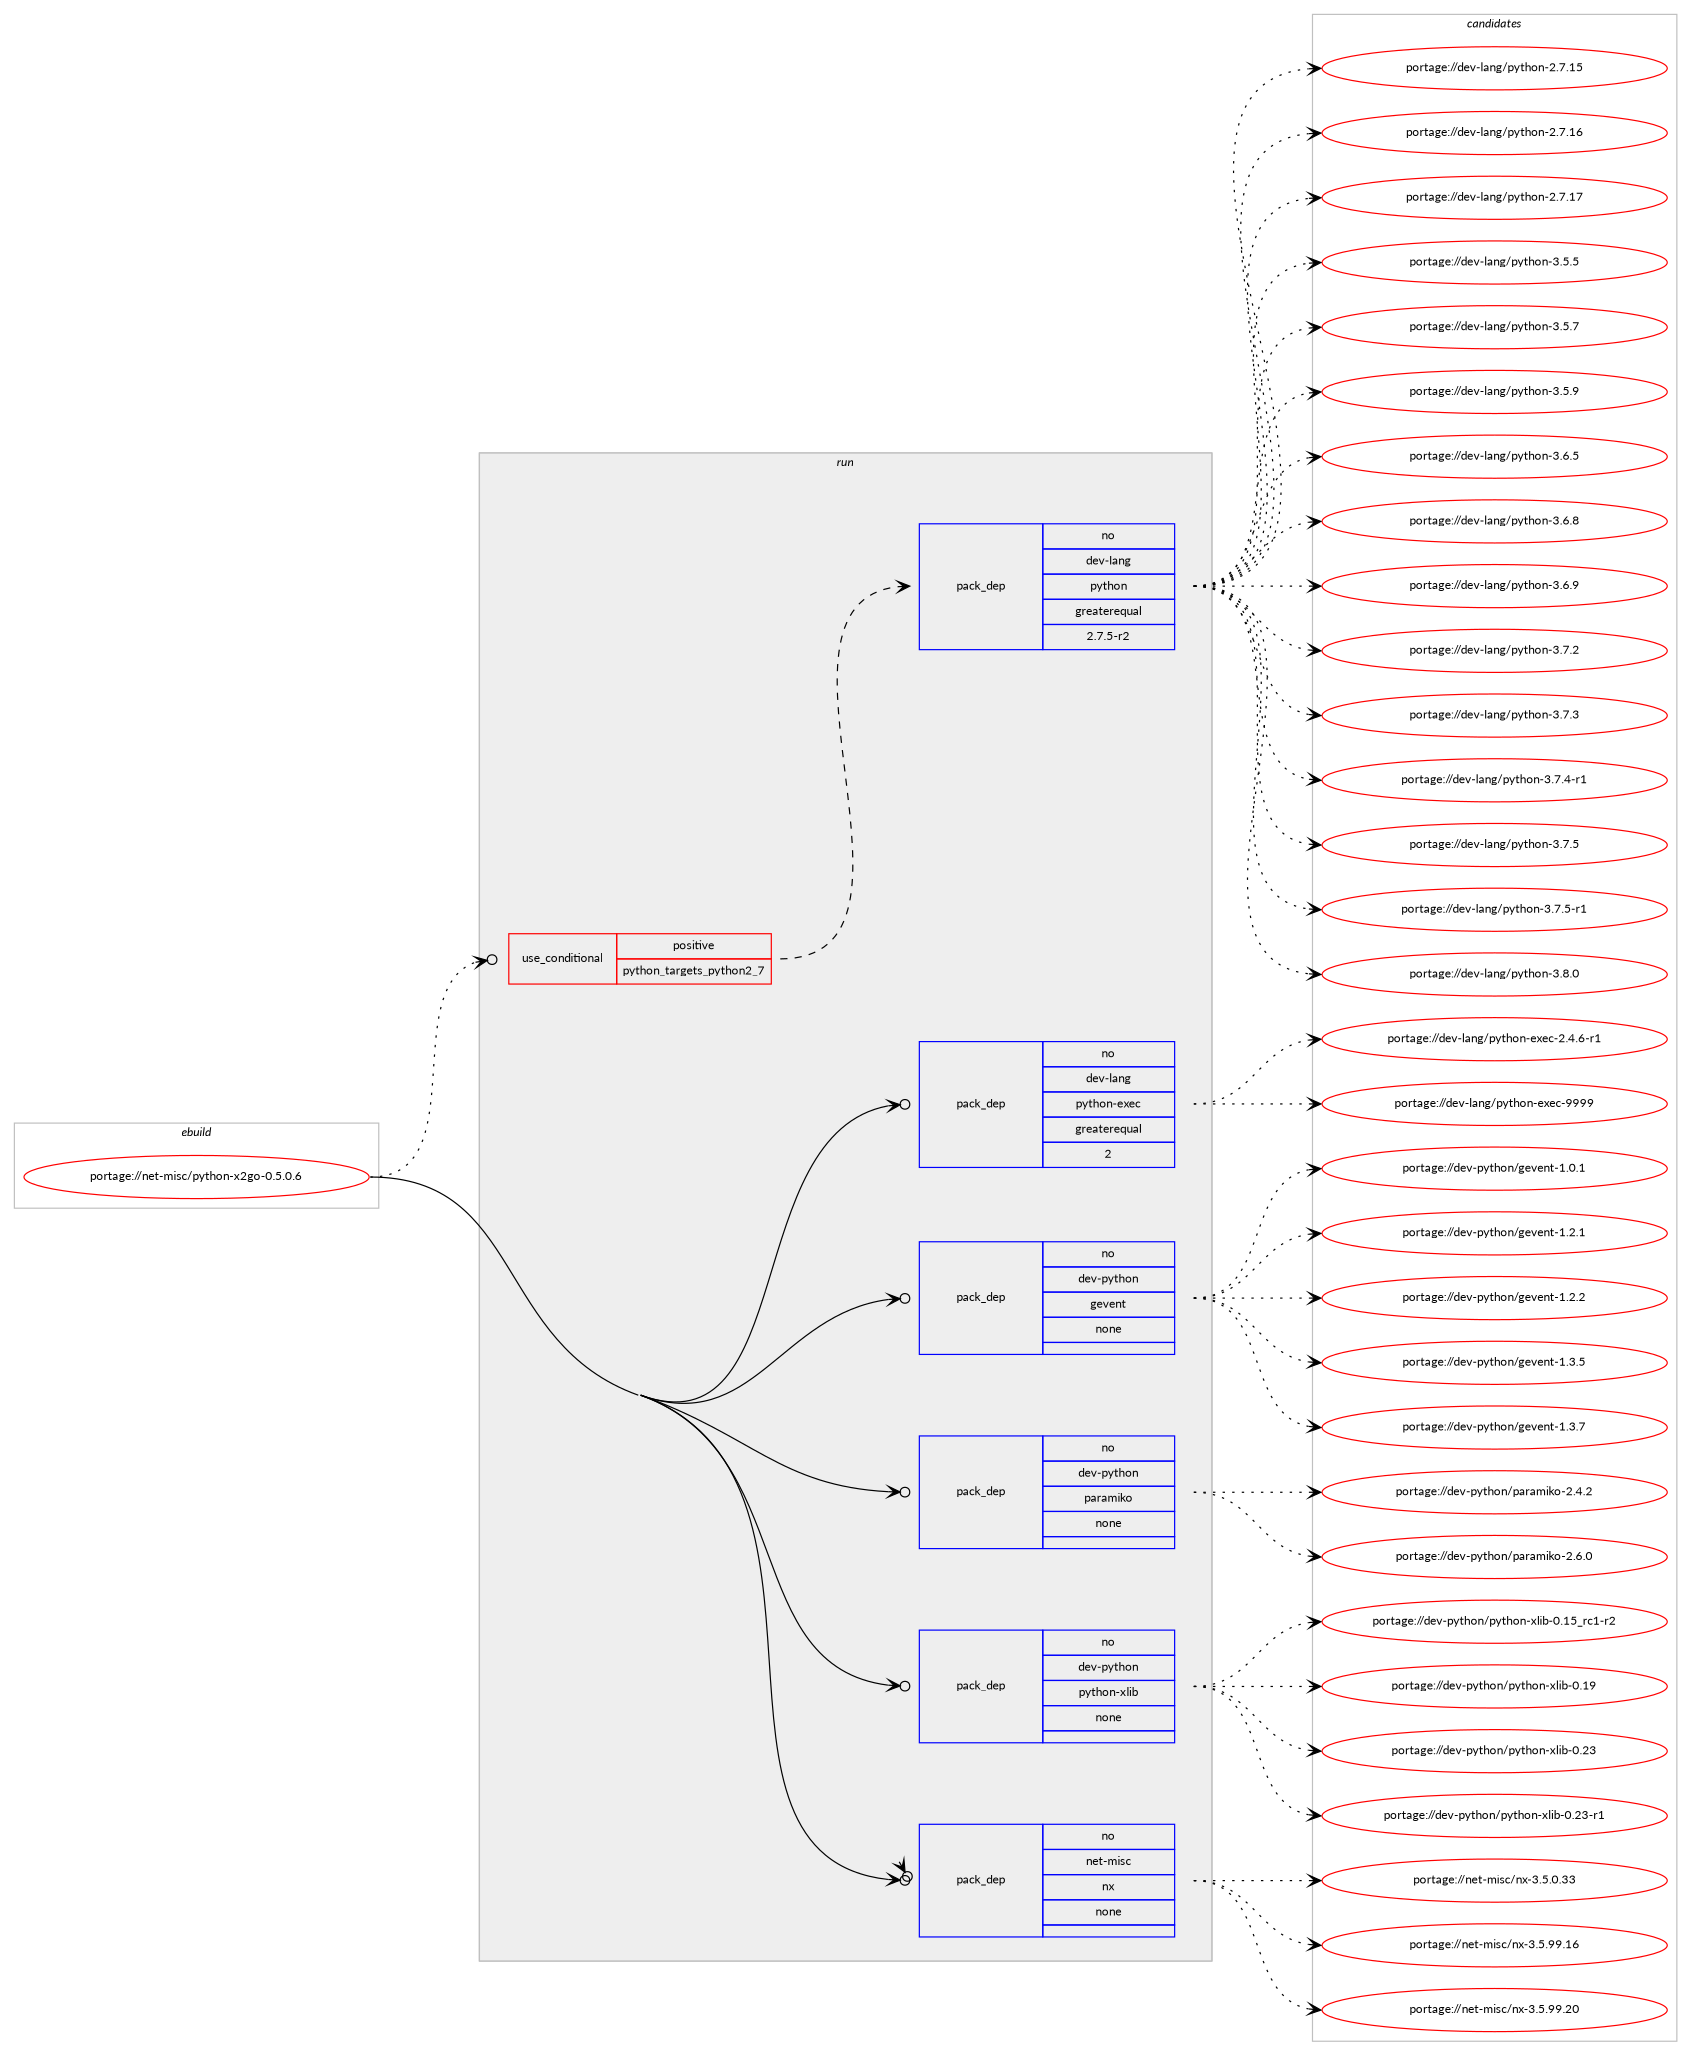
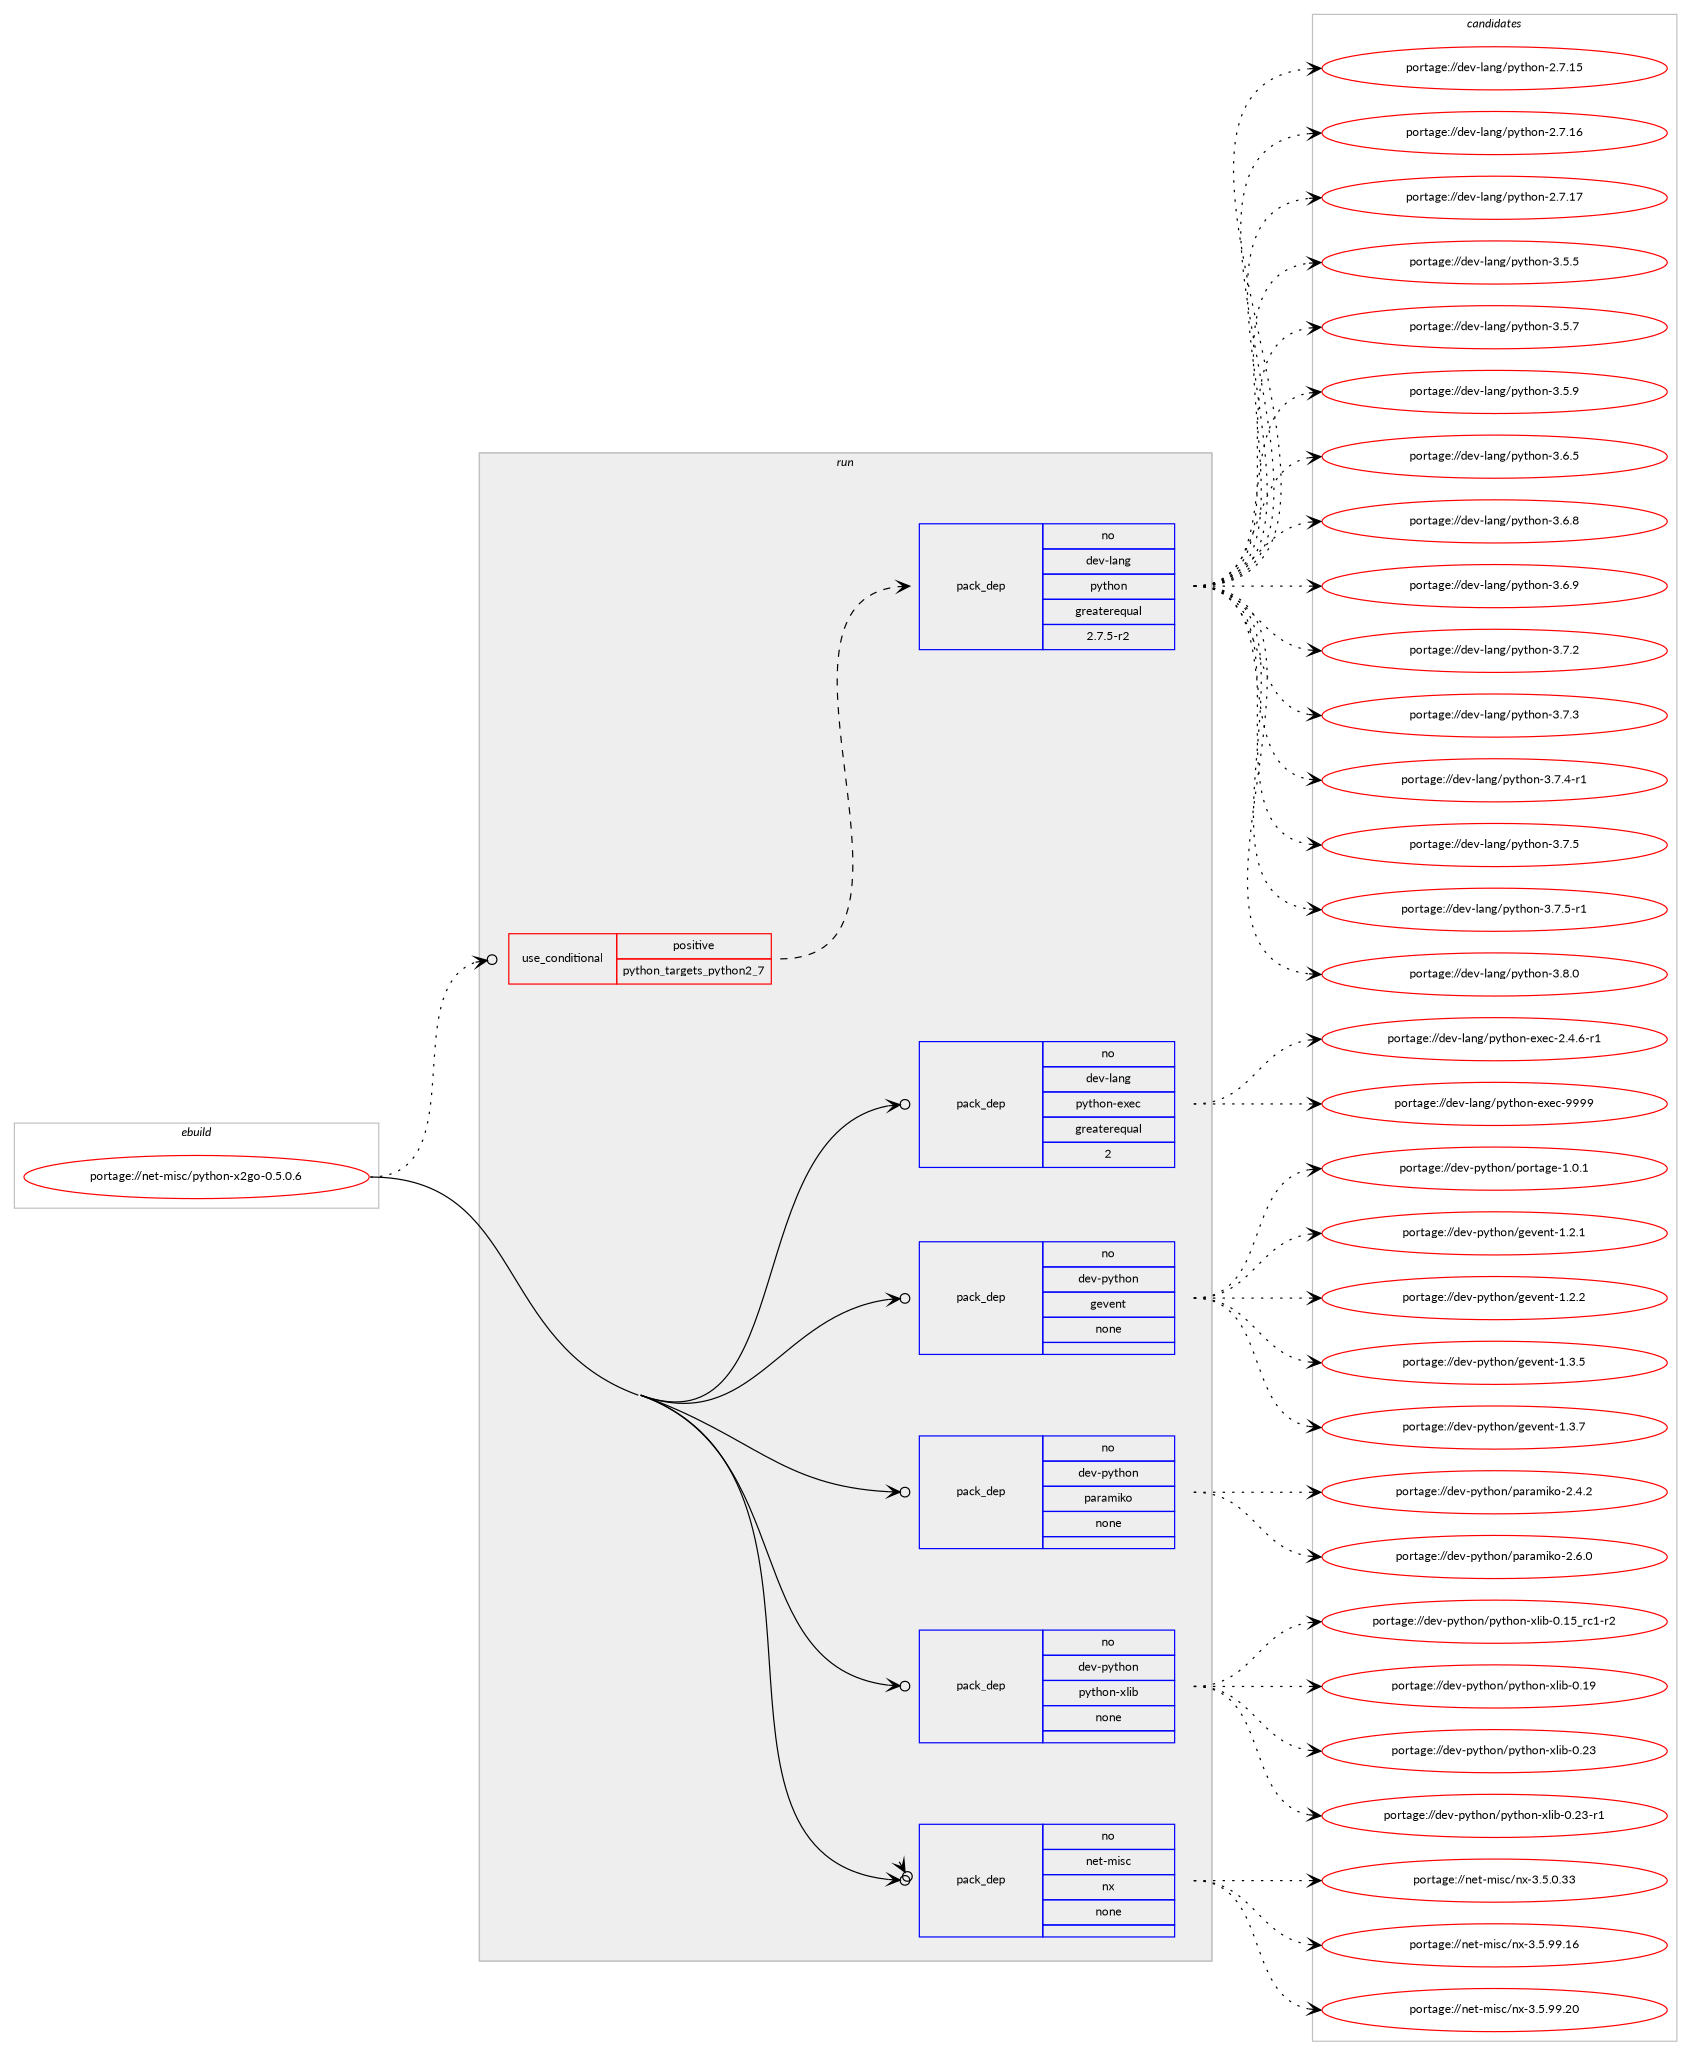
(1495, 1169) -> (1495, 1169)
